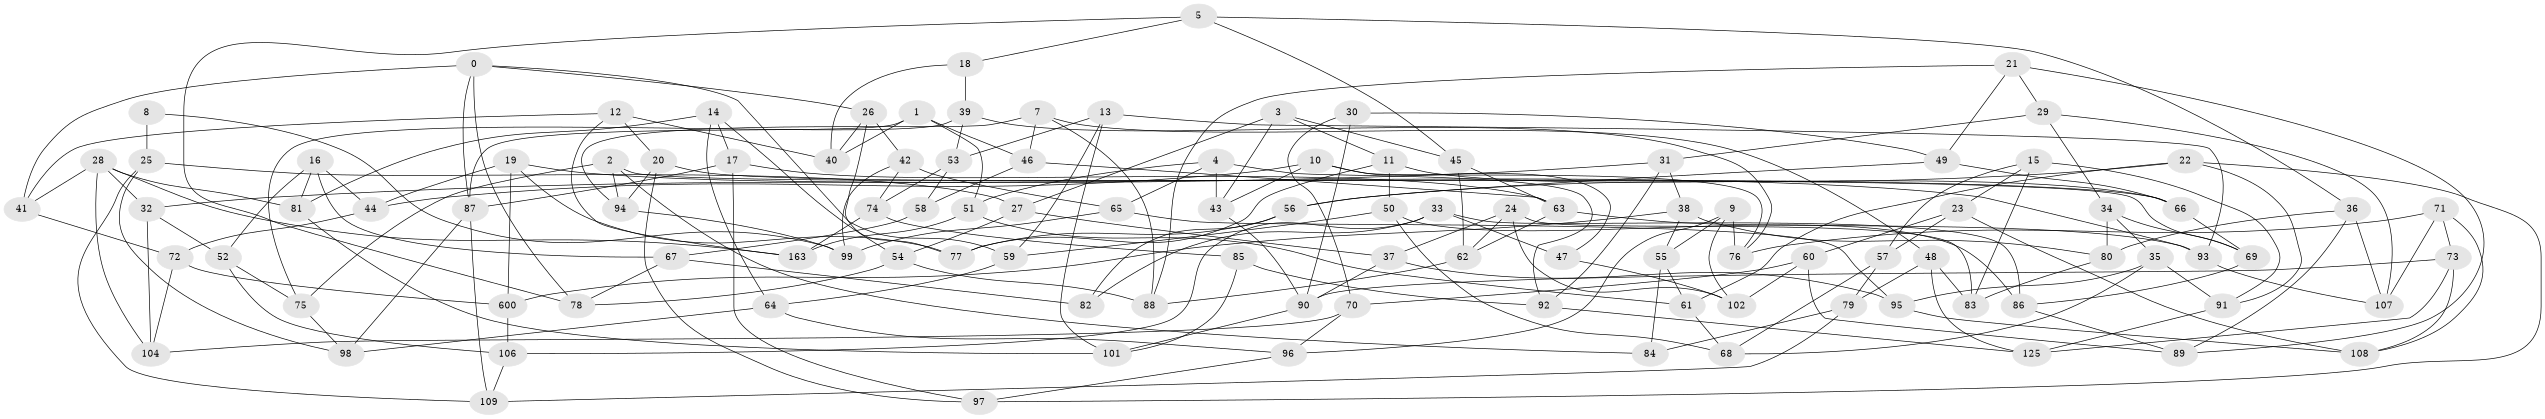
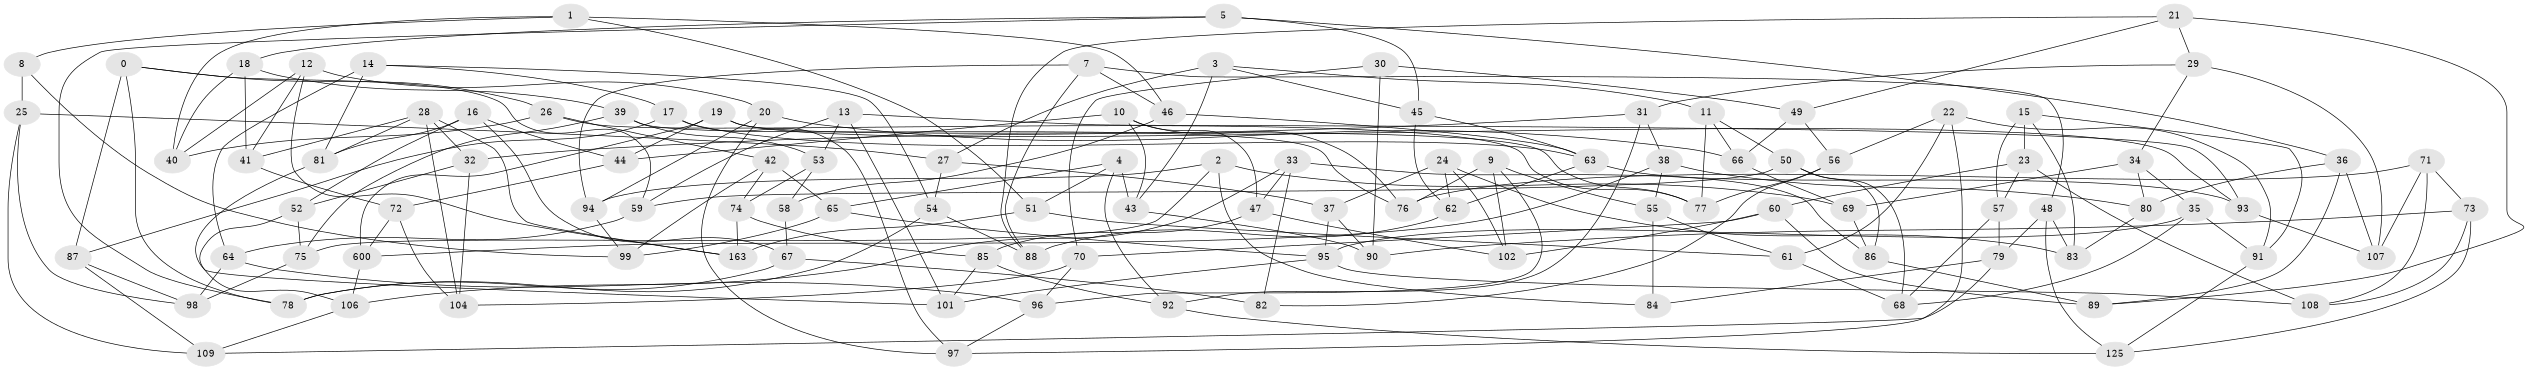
(216, 84) -> (246, 114)
(621, 132) -> (294, 28)
none -> (1119, 233)
(1236, 323) -> (1135, 278)
